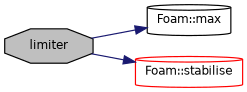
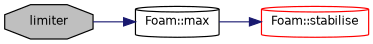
(107, 57) -> (234, 22)
